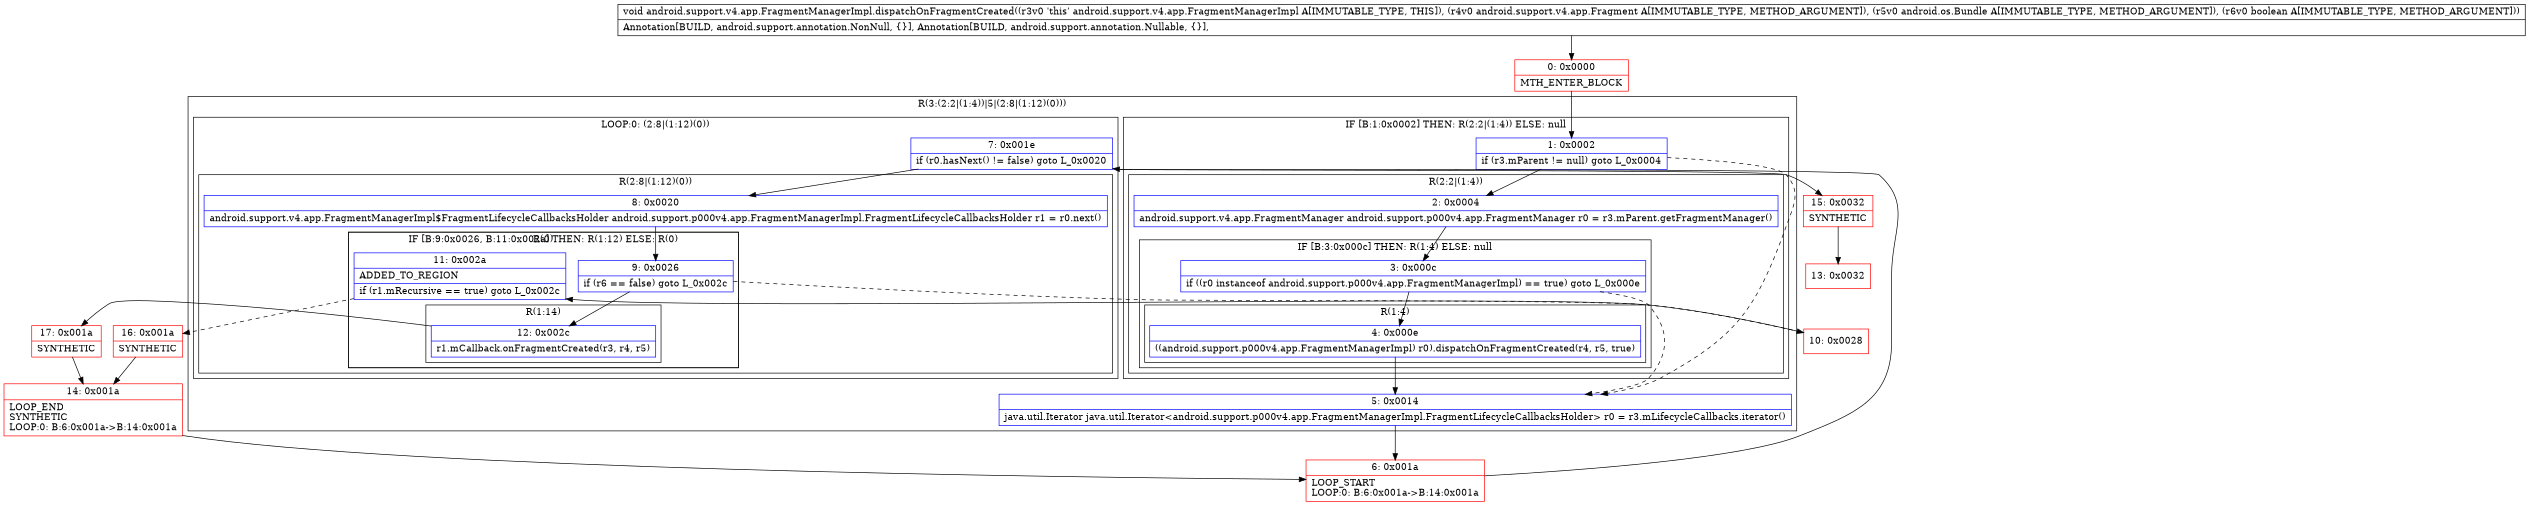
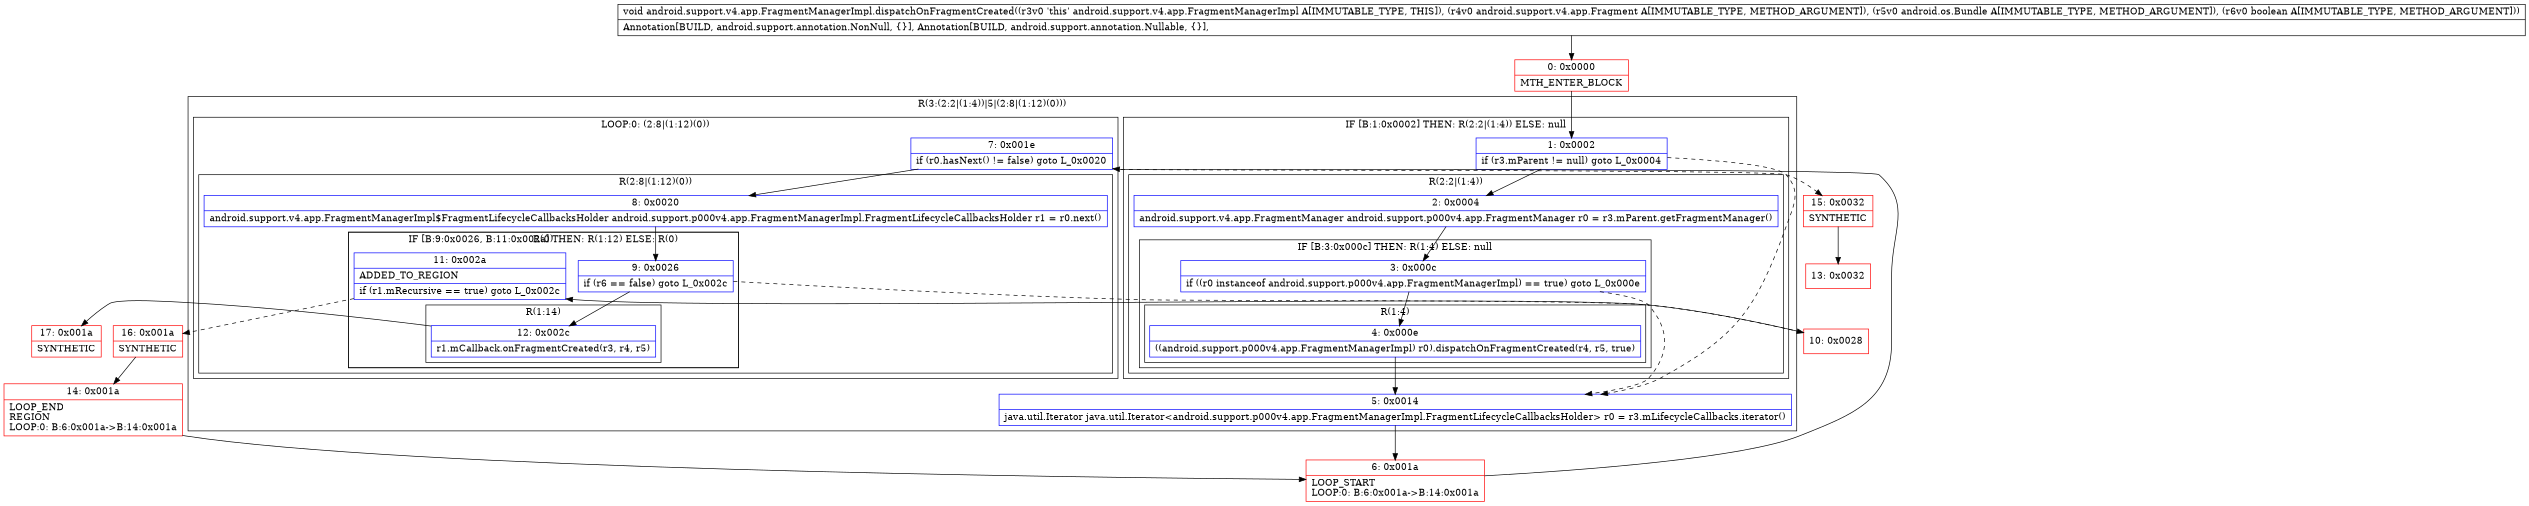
(1467, 171) -> (1467, 171)
(77, 367) -> none
(39, 418) -> (30, 418)
